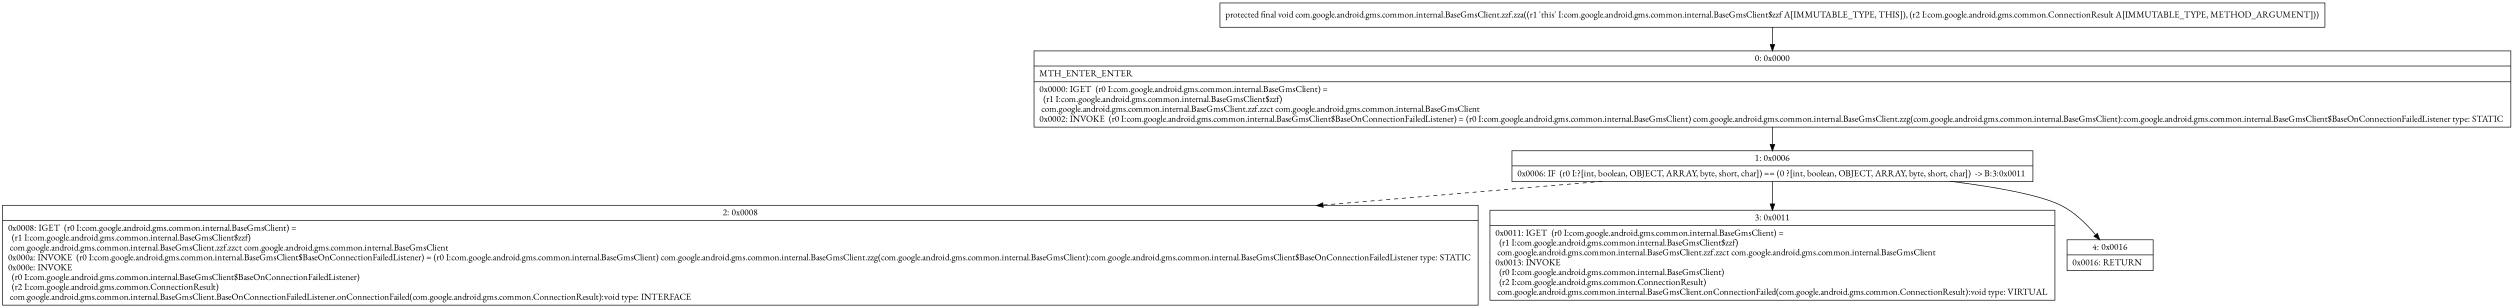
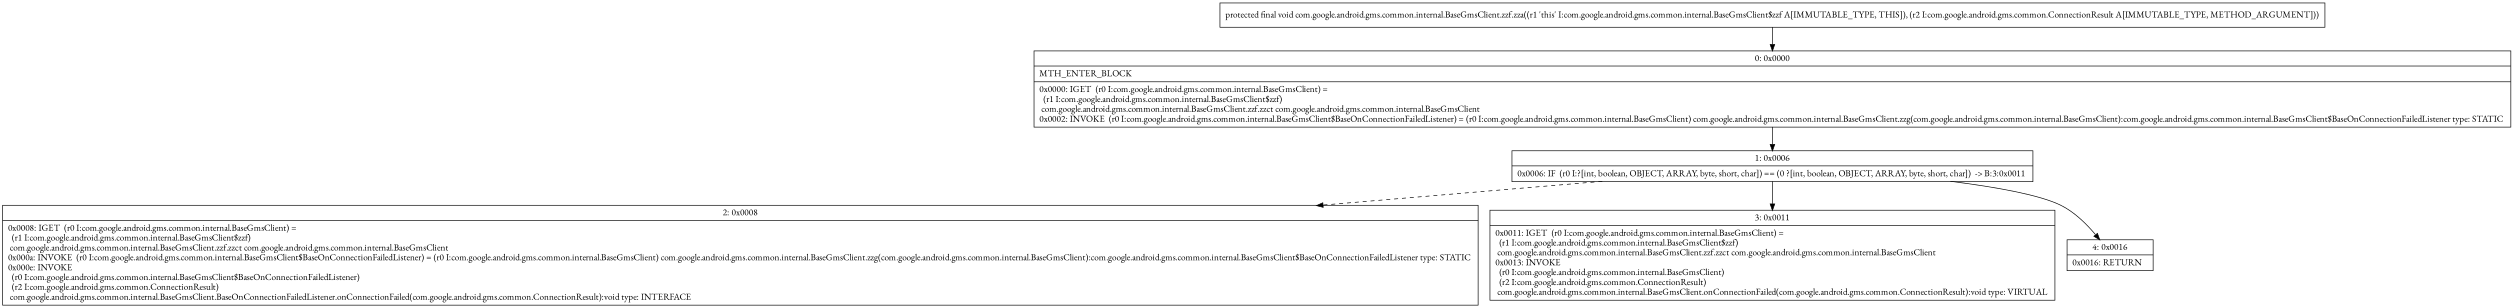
(1086, 74) -> (1086, 74)
